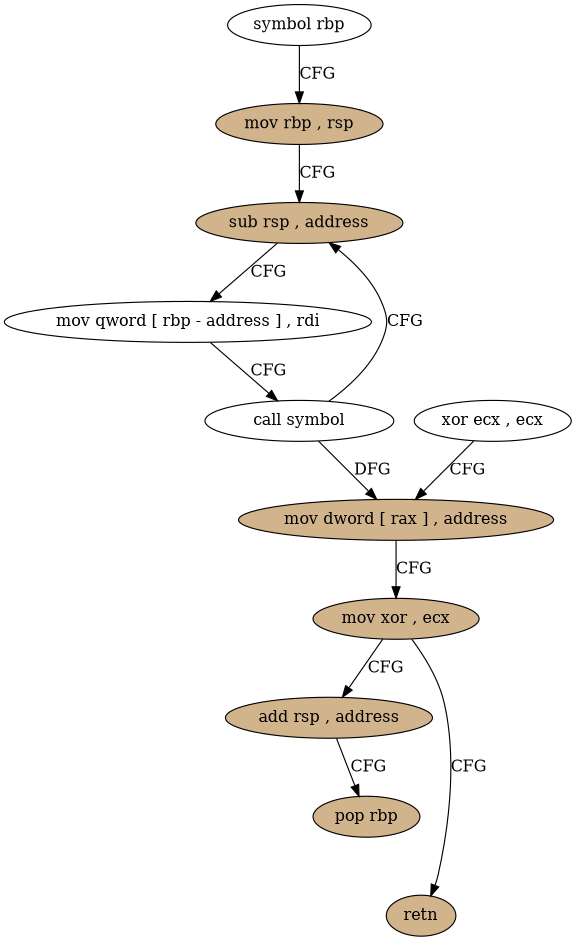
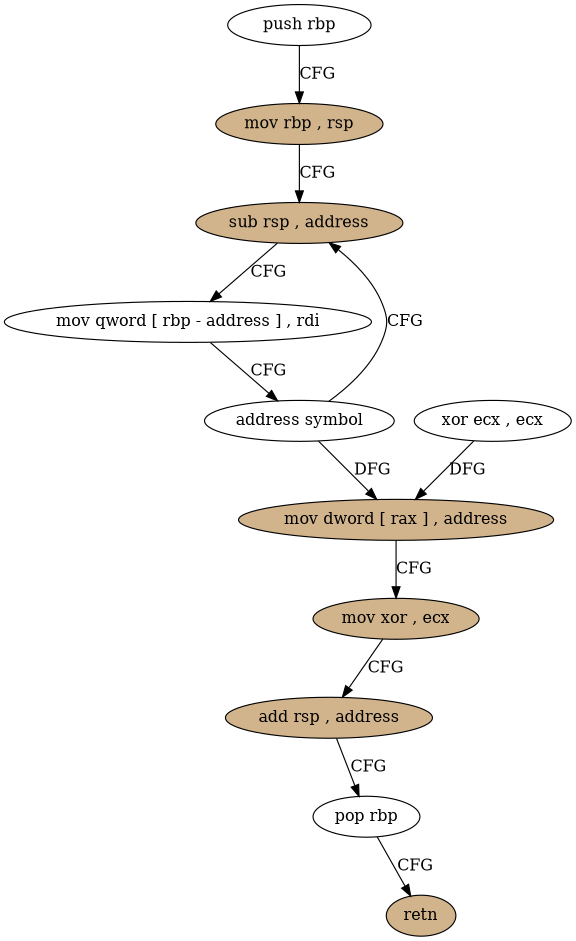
(299, 25) -> (299, 25)
(299, 421) -> (299, 421)
(468, 470) -> (468, 470)
(451, 759) -> (391, 861)
(366, 817) -> (366, 817)
